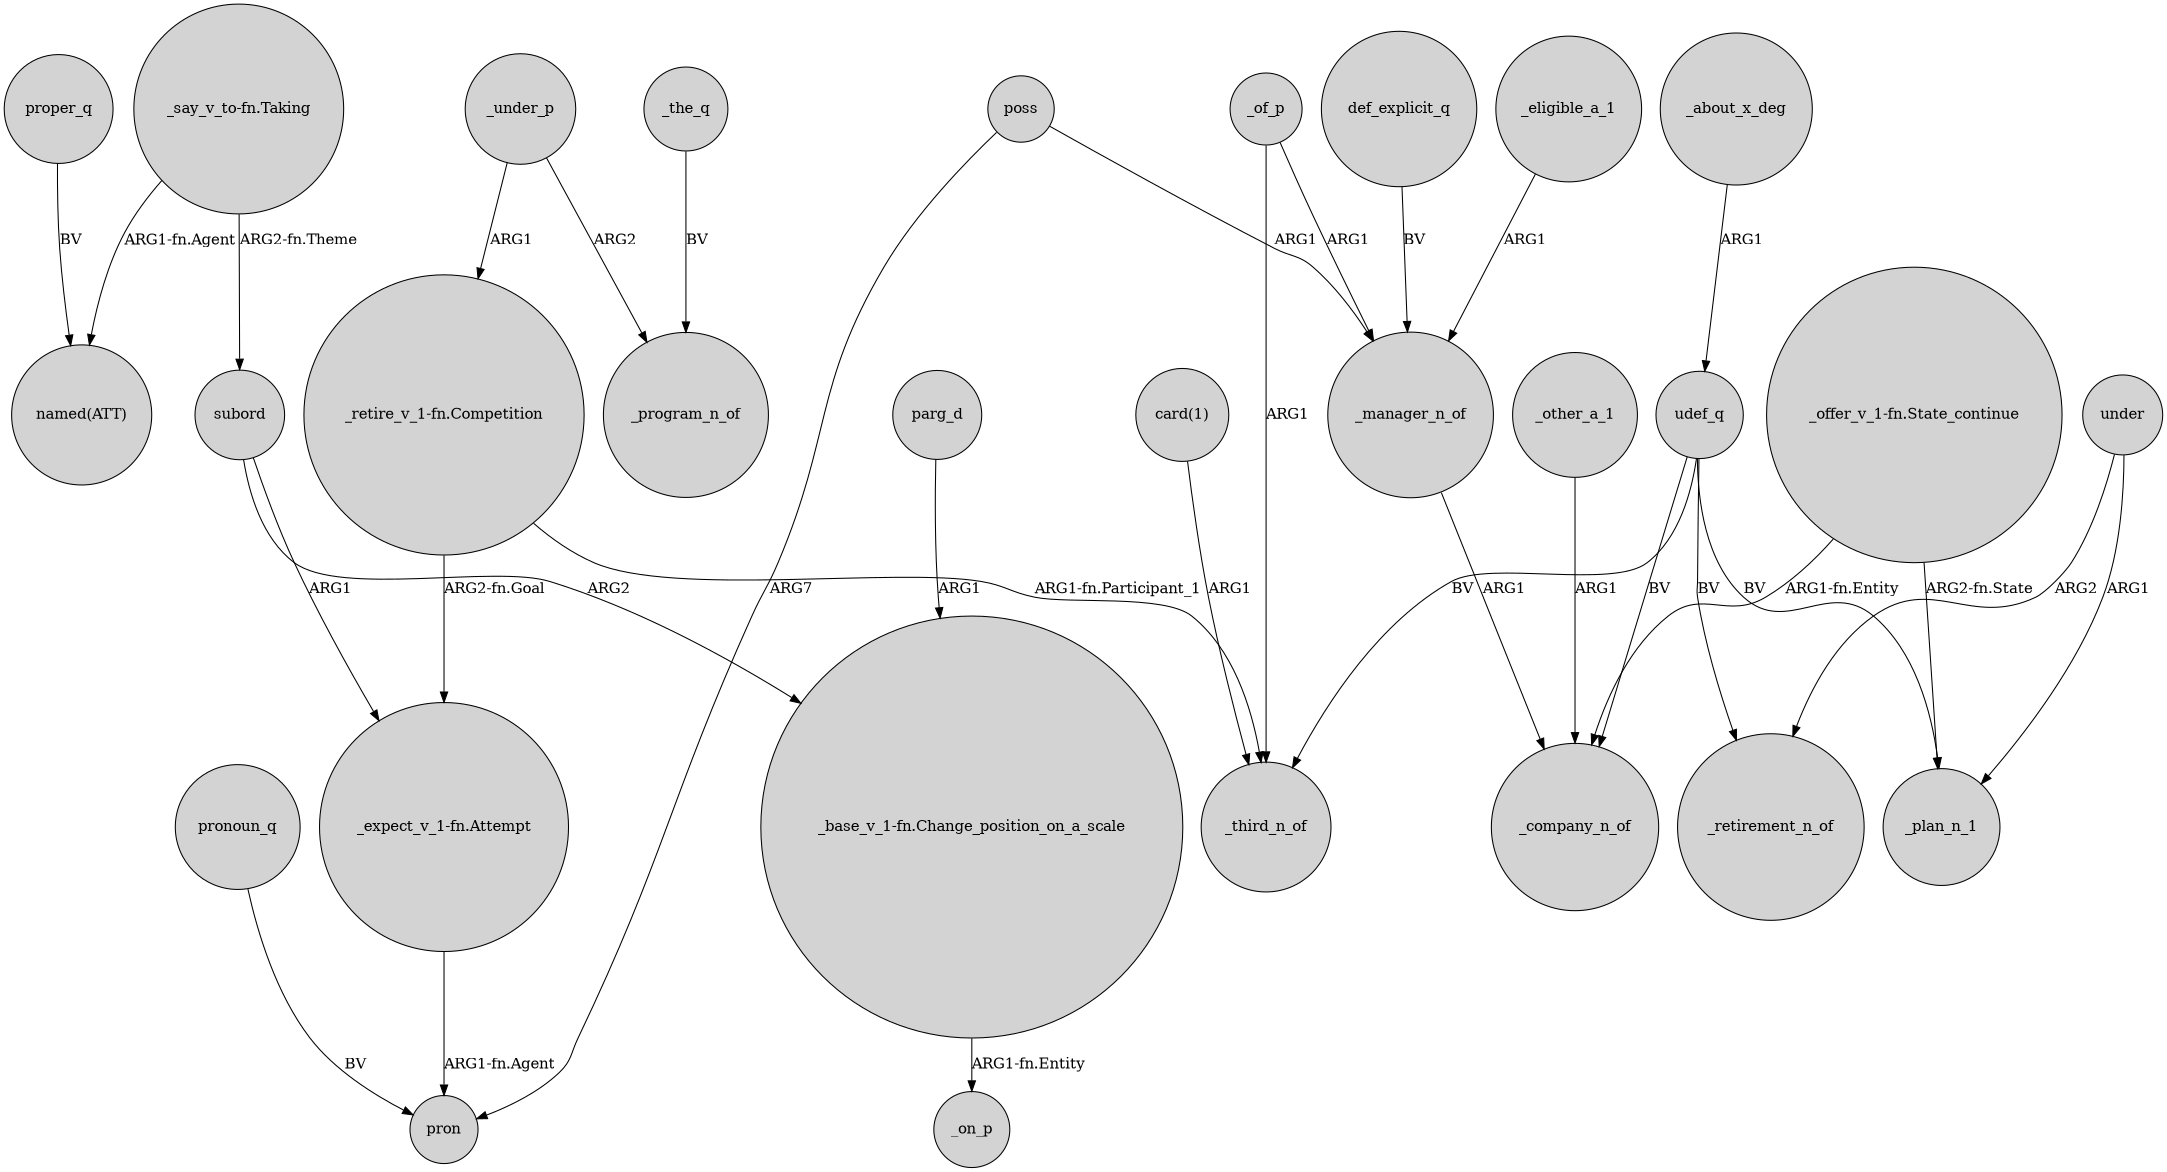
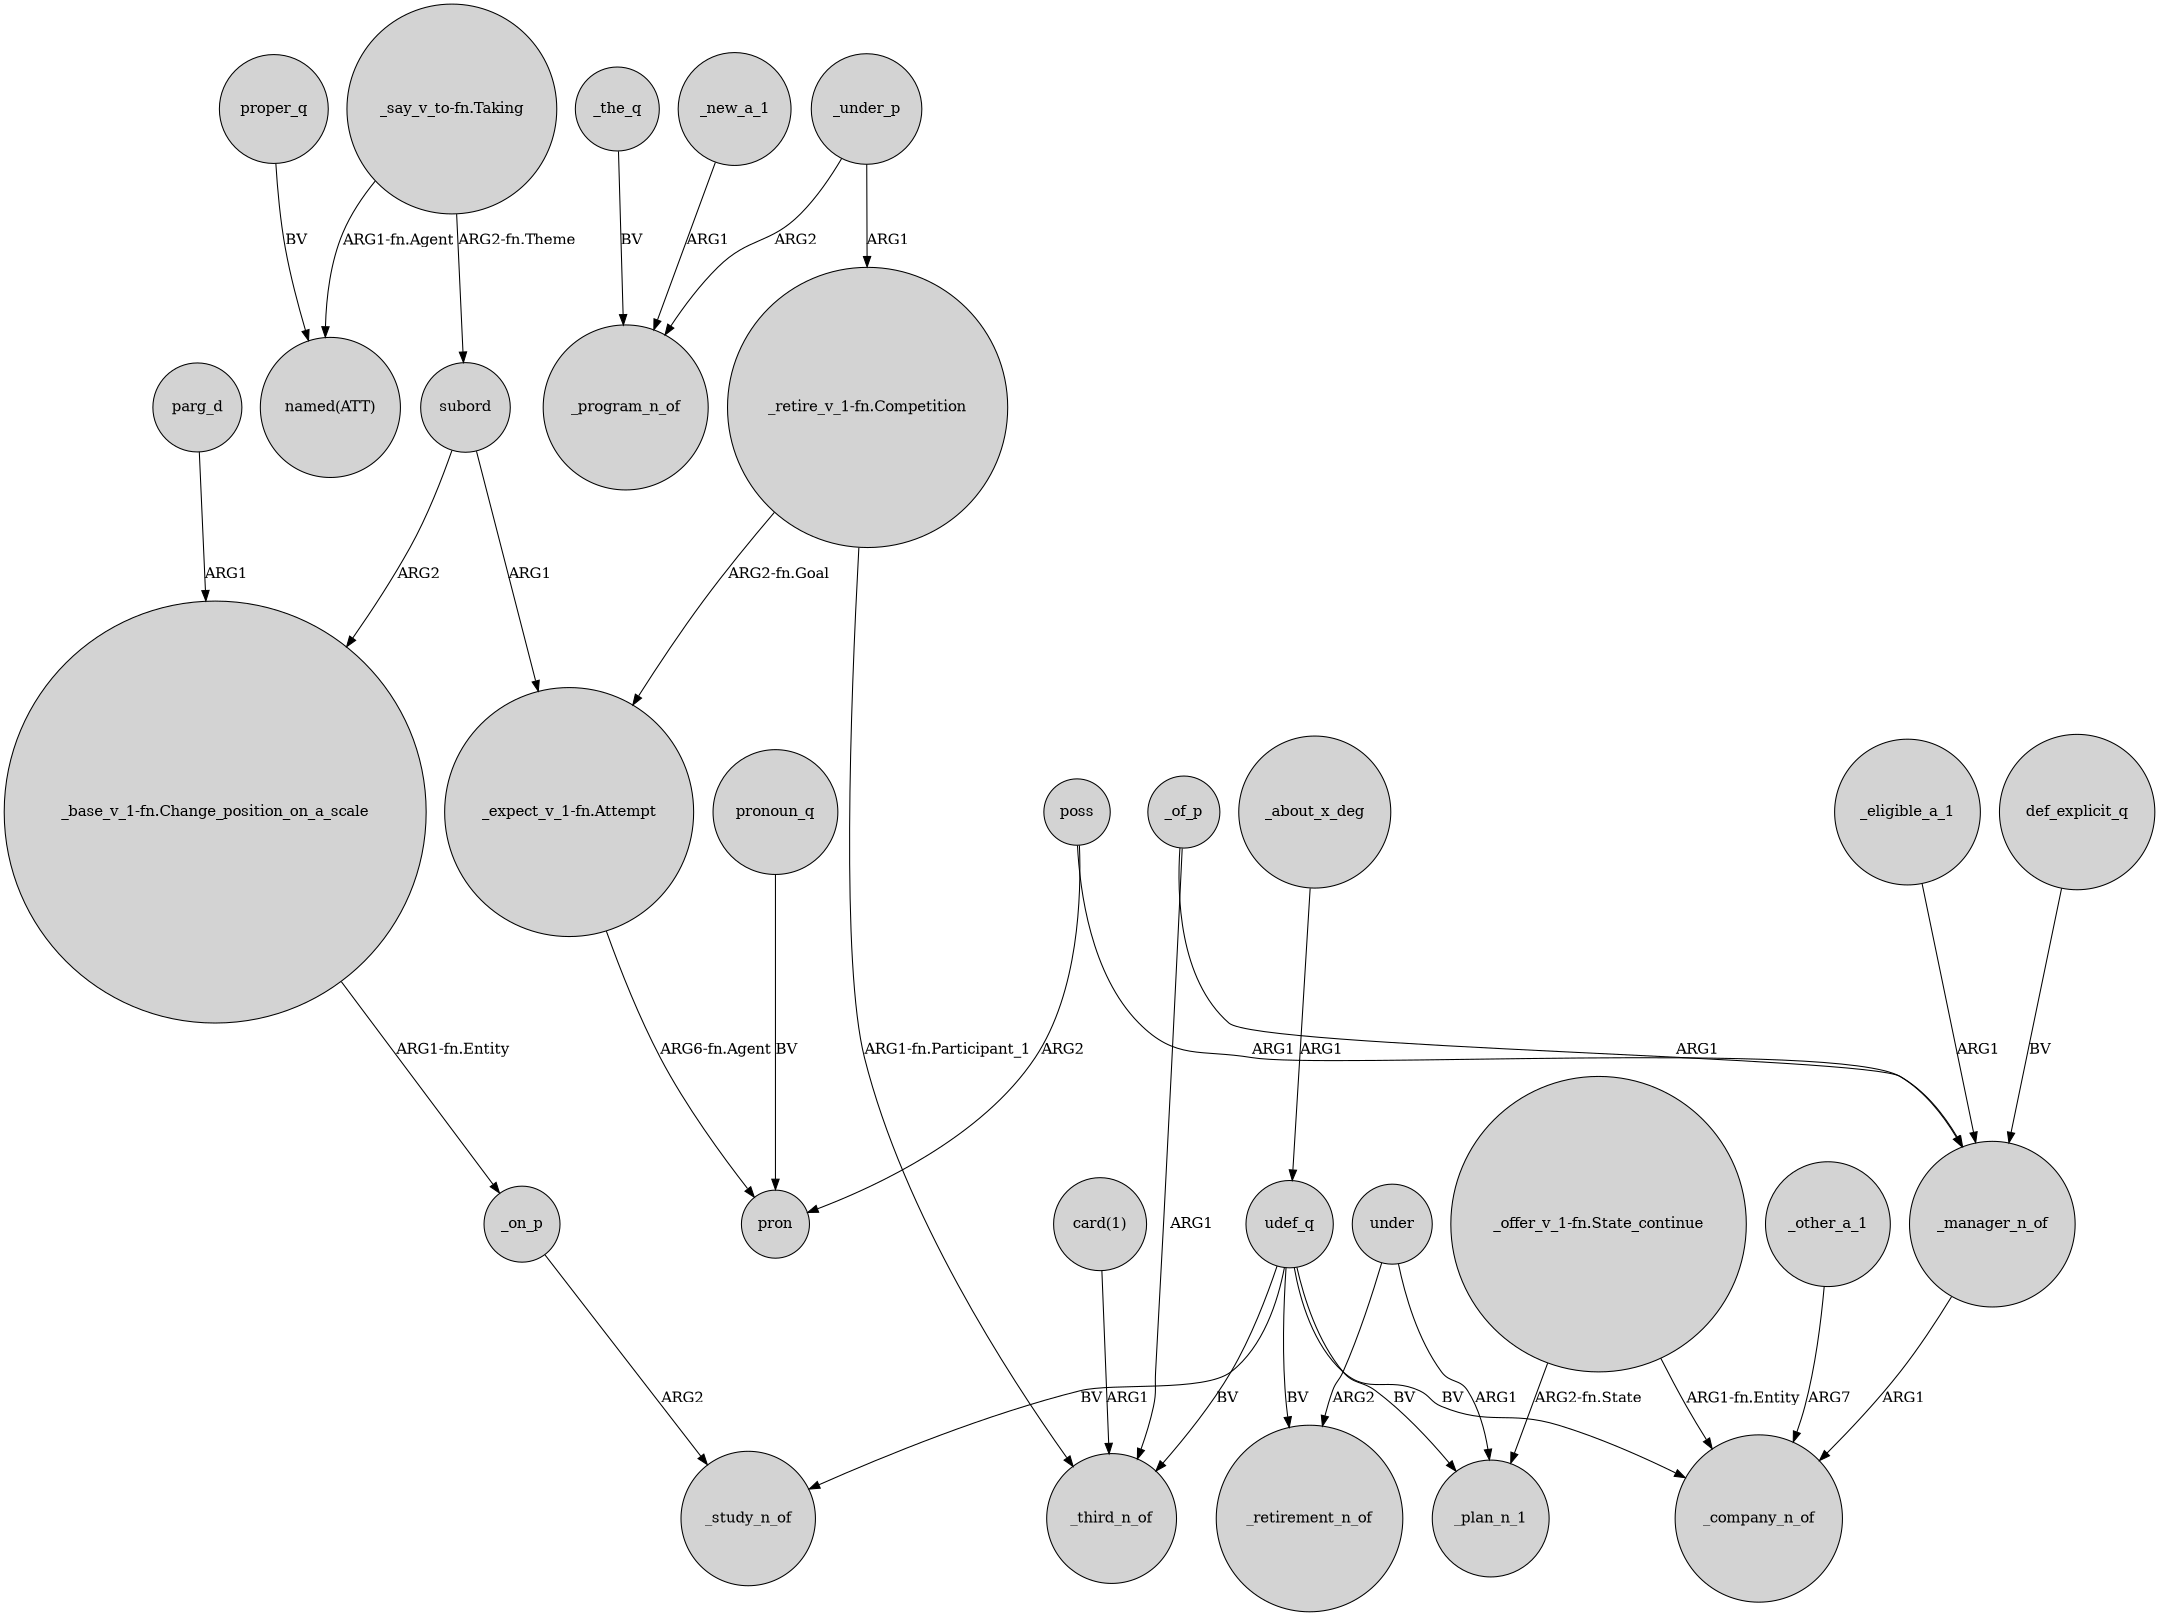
none -> (735, 109)
(791, 589) -> (1063, 1050)
(1596, 589) -> (1829, 1399)
(500, 1065) -> (716, 1050)
none -> (748, 1519)
